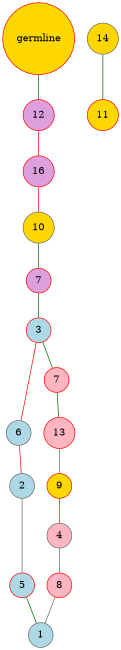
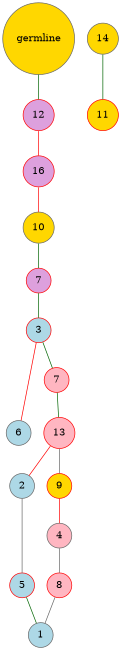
(39, 39) -> (39, 39)
(20, 460) -> (40, 461)
